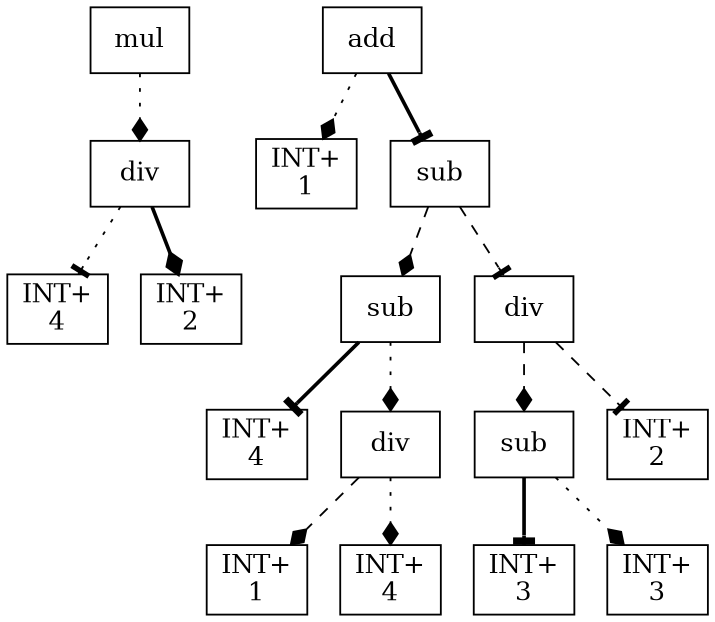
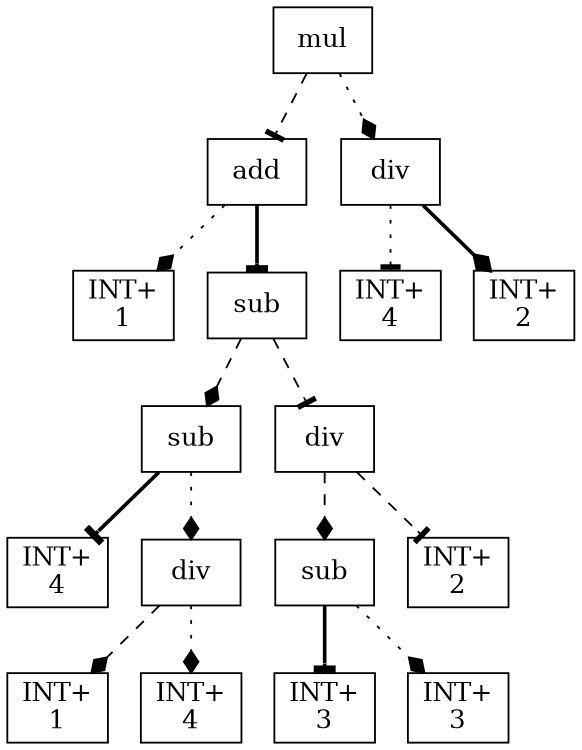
none -> (292, 102)
